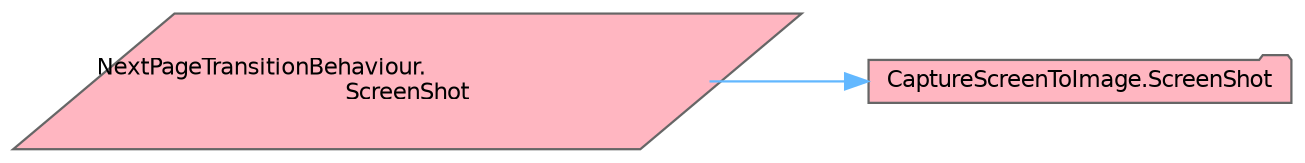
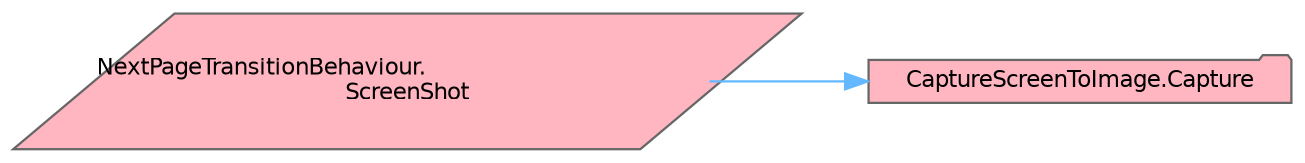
(1080, 81) -> (1080, 81)
